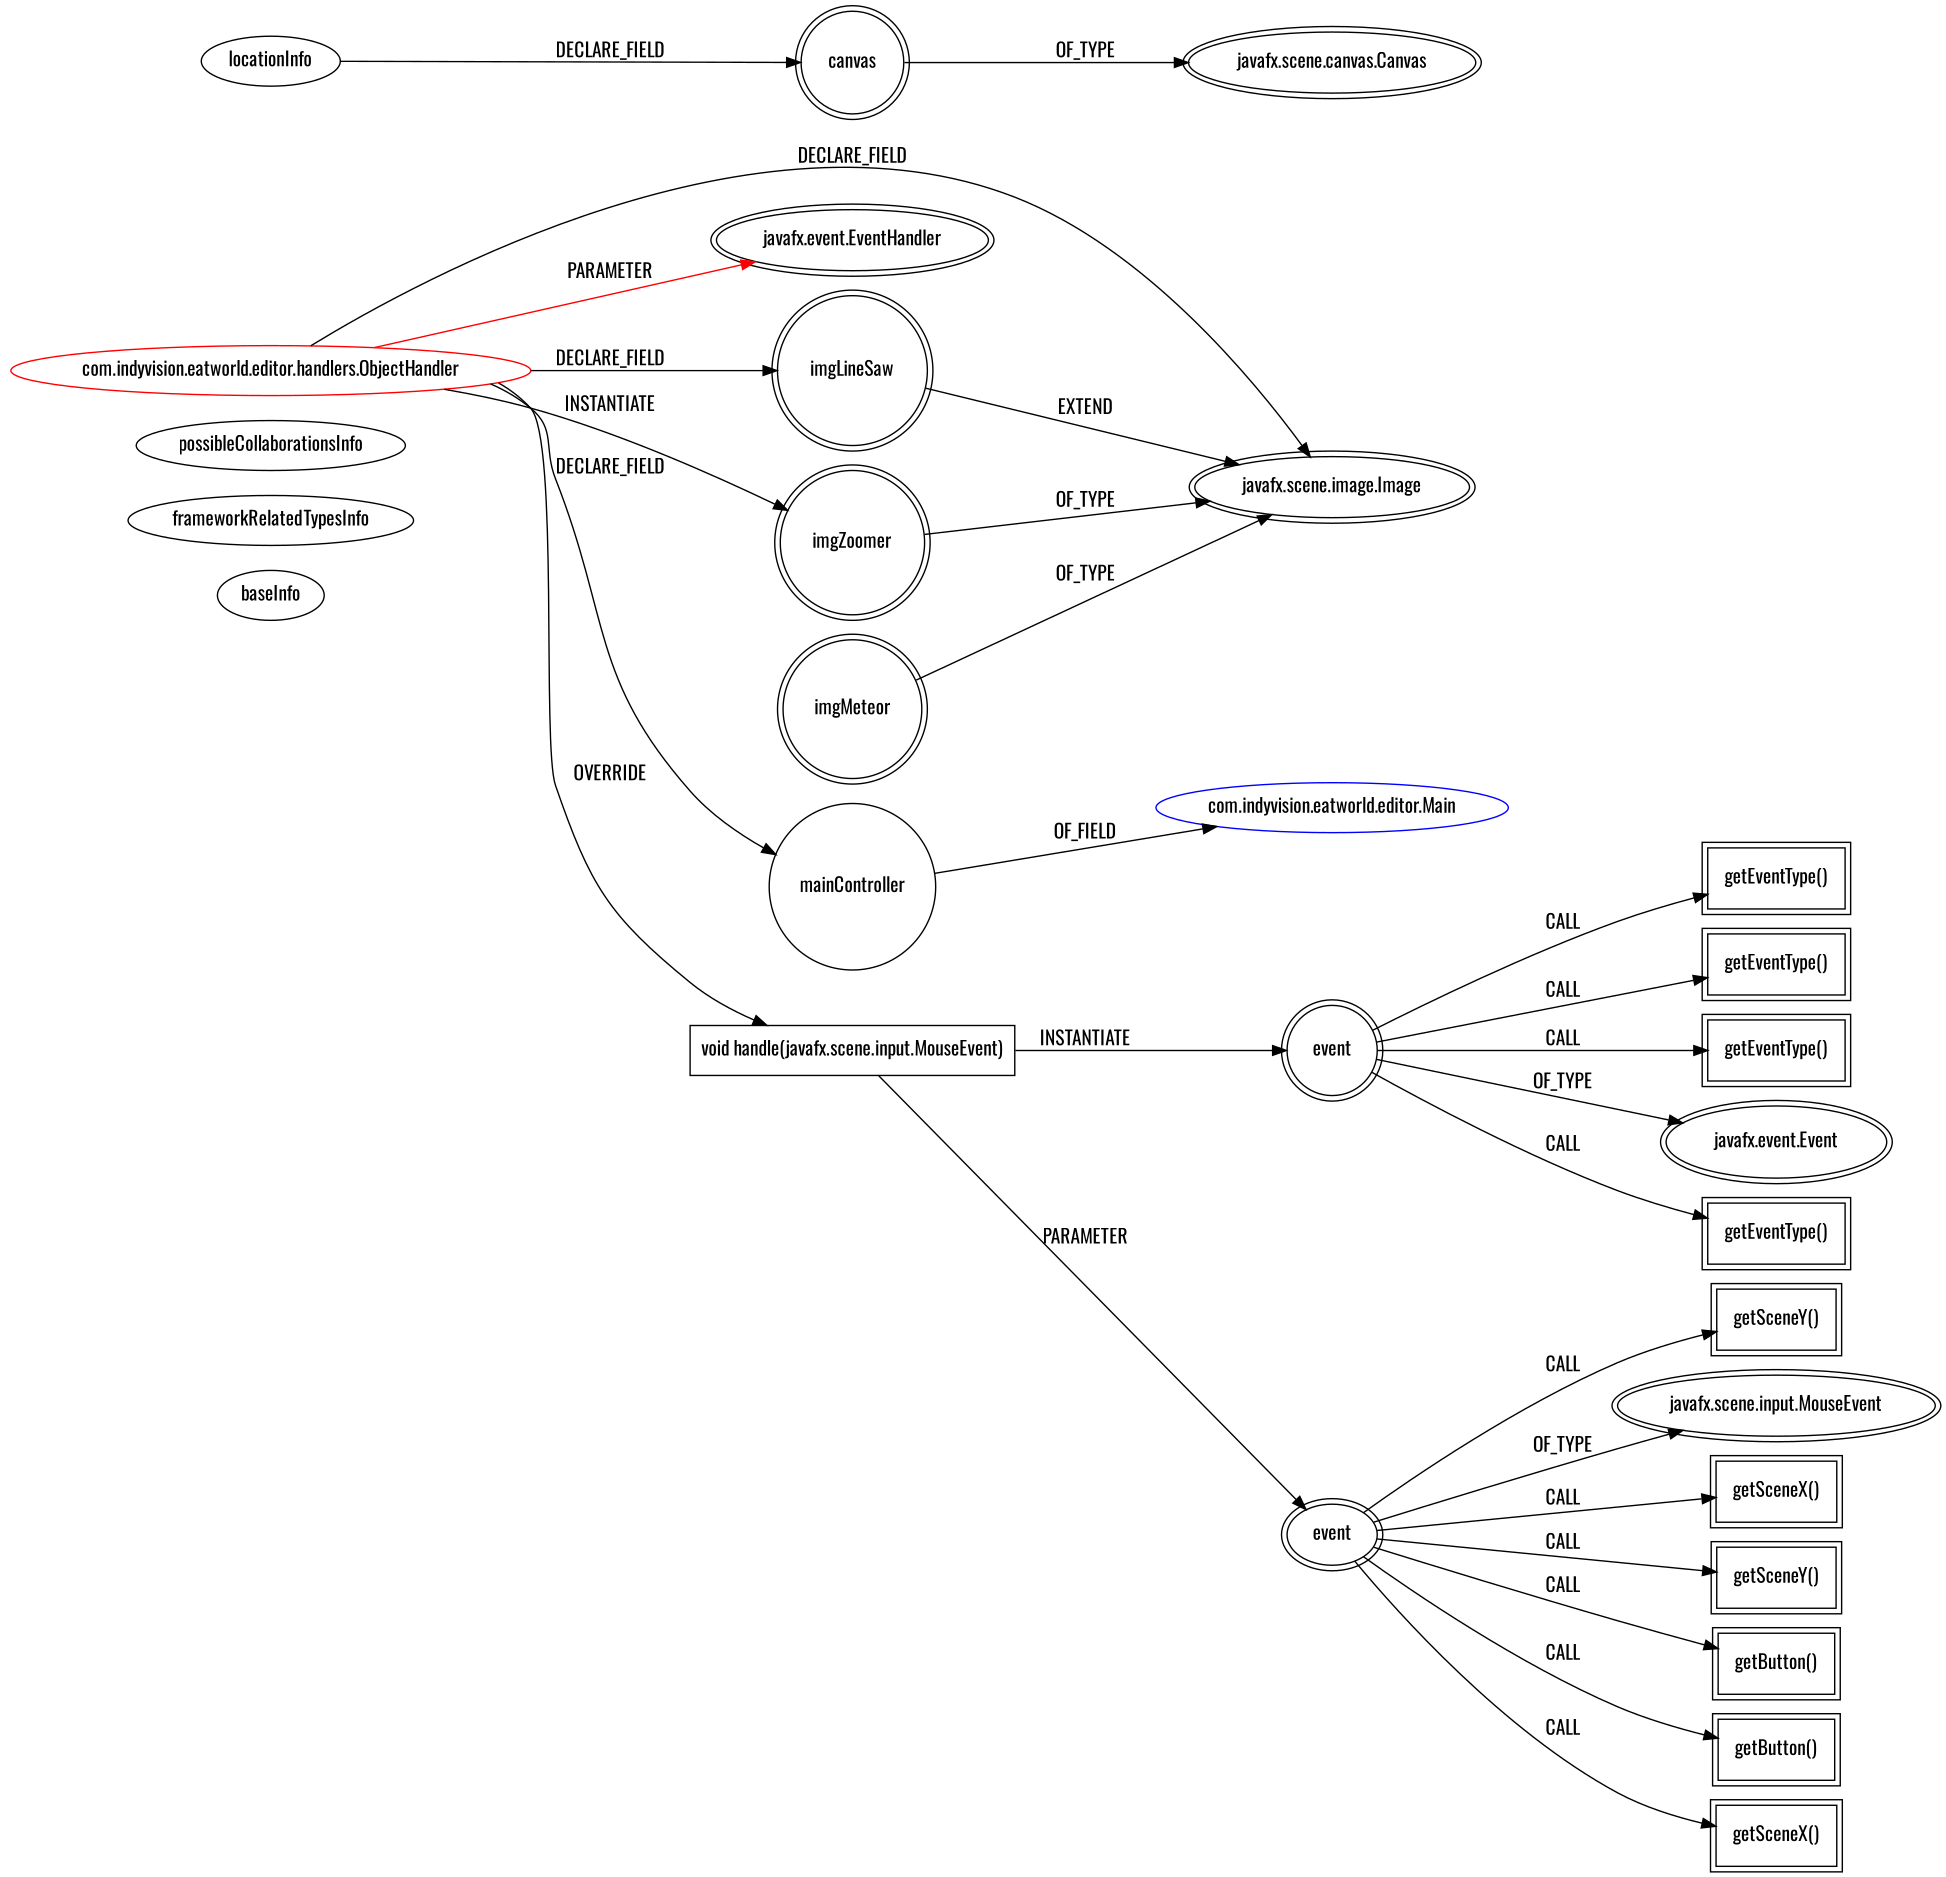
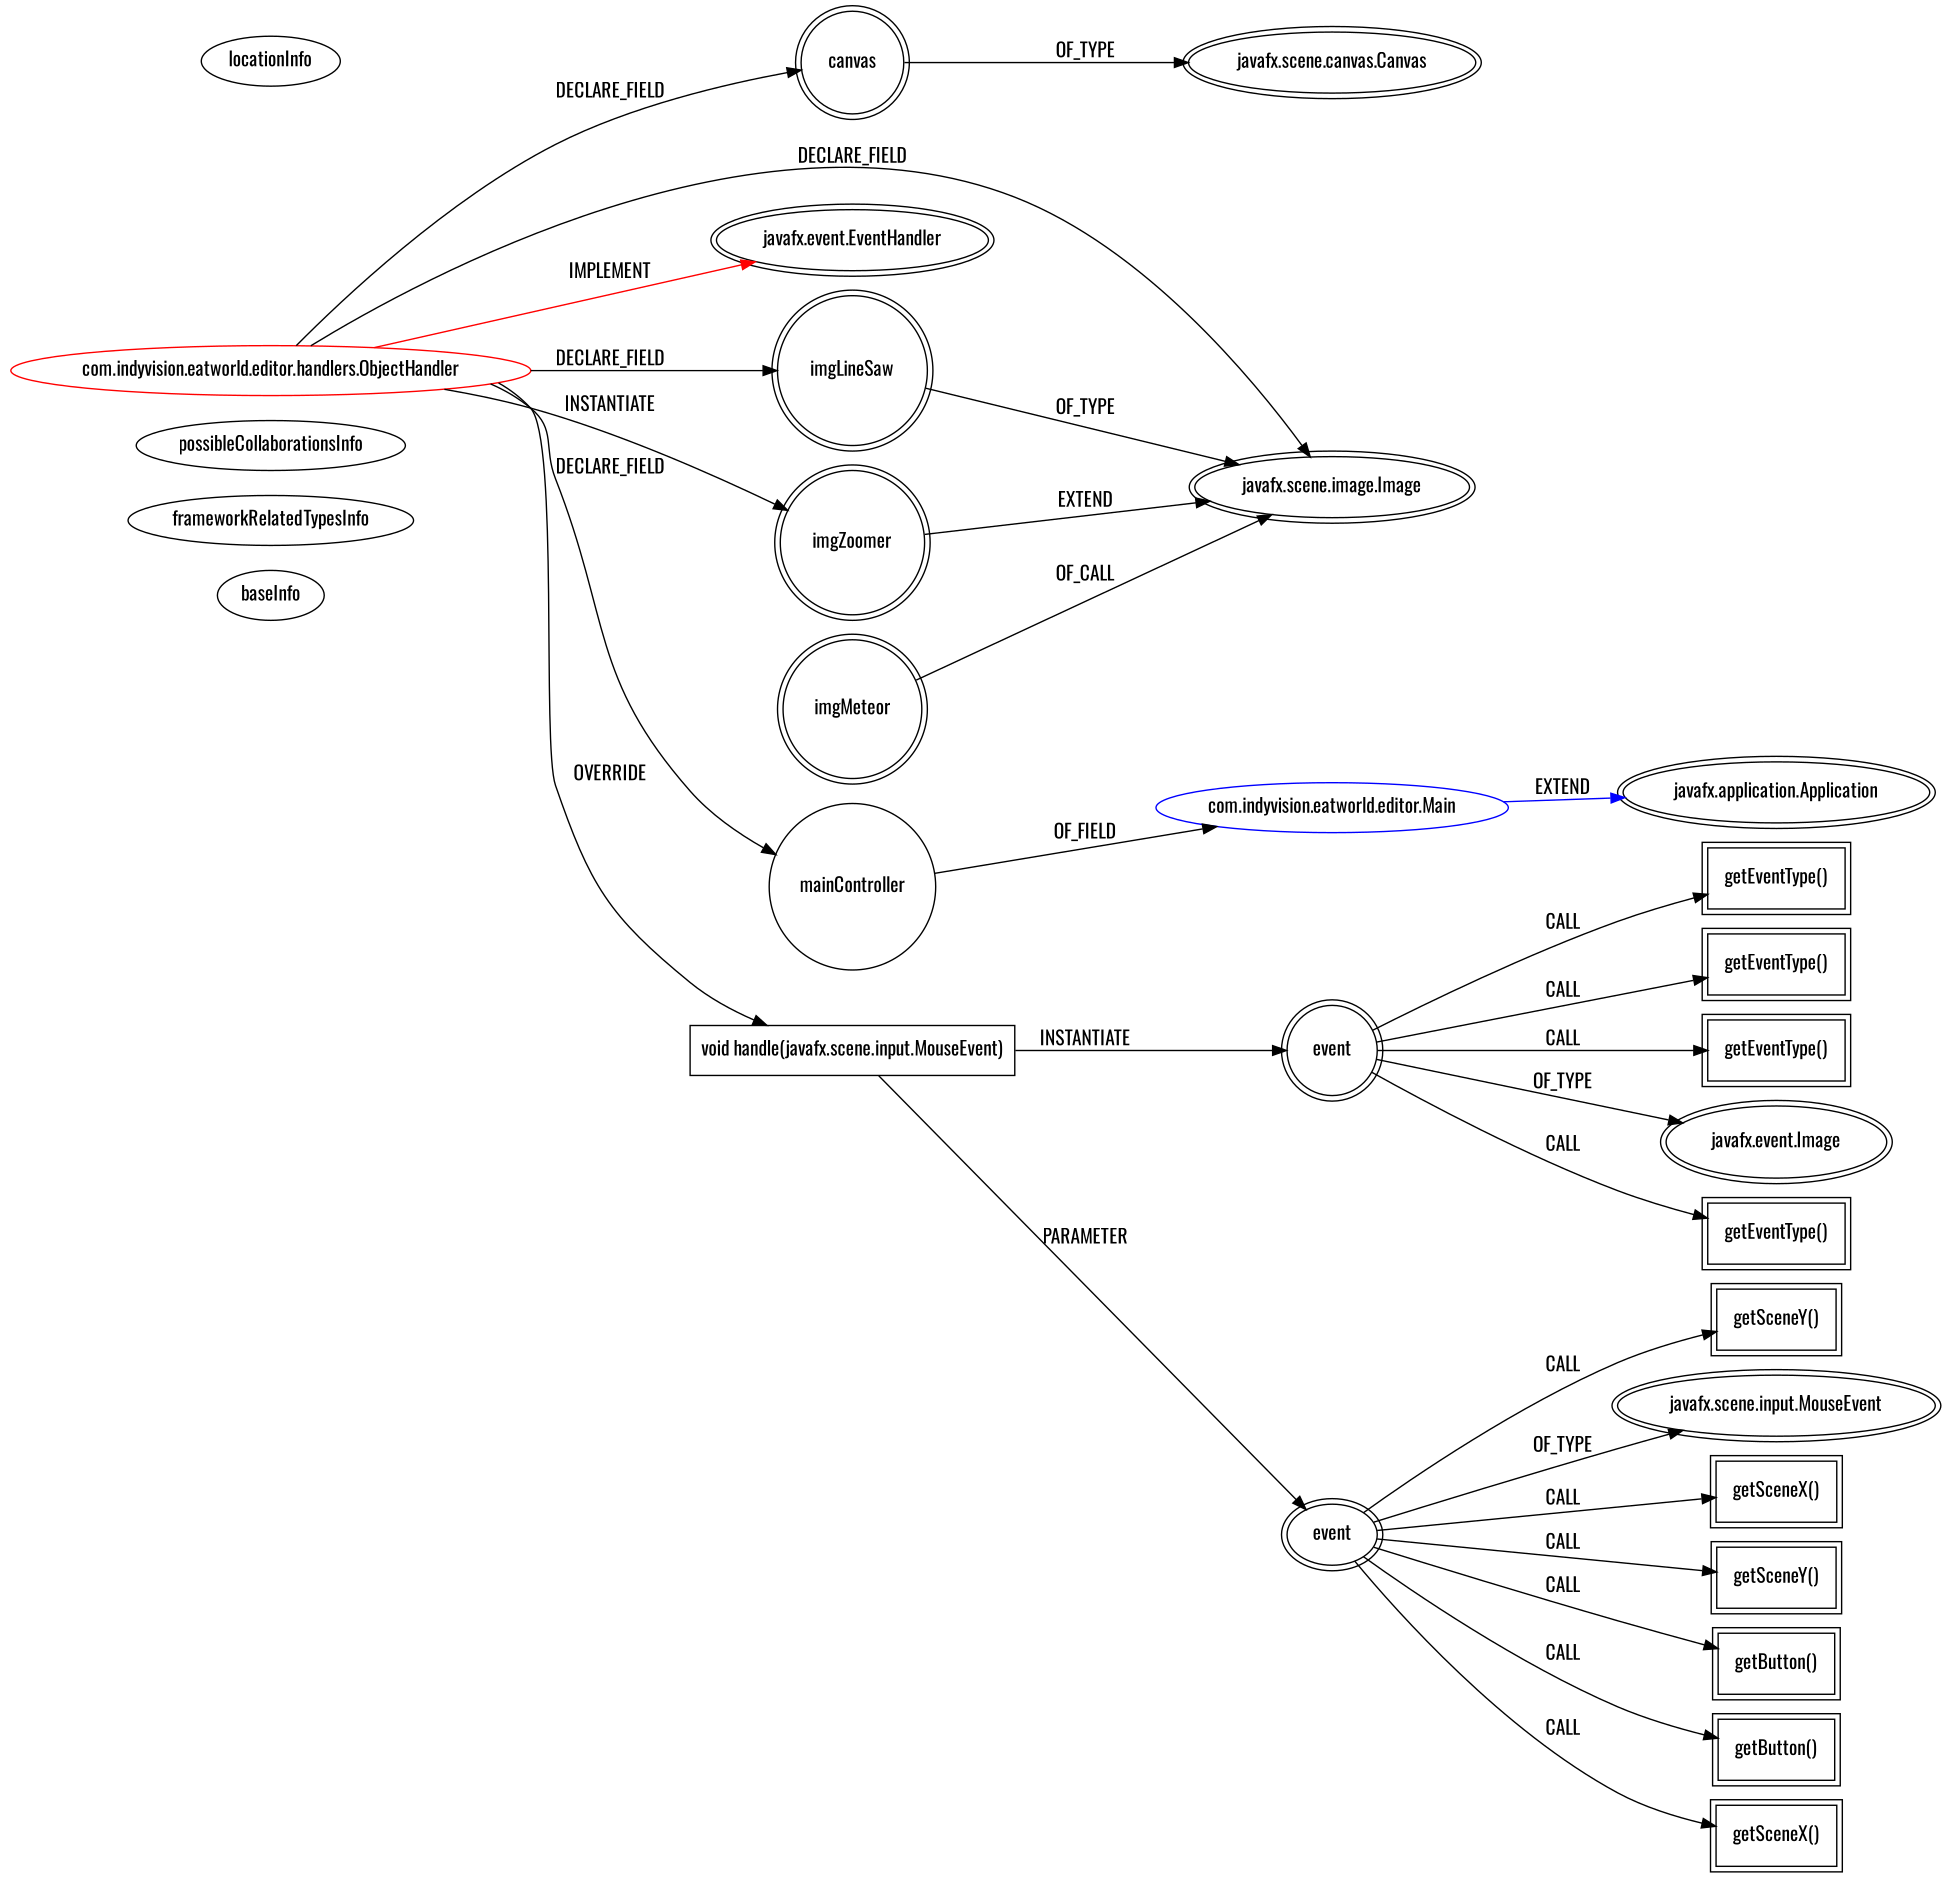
(563, 62) -> (518, 165)
(610, 273) -> (610, 273)
(1086, 409) -> (1086, 409)
(1086, 502) -> (1086, 502)
(1086, 575) -> (1086, 575)
none -> (1776, 792)
(1776, 1142) -> (1776, 1142)
